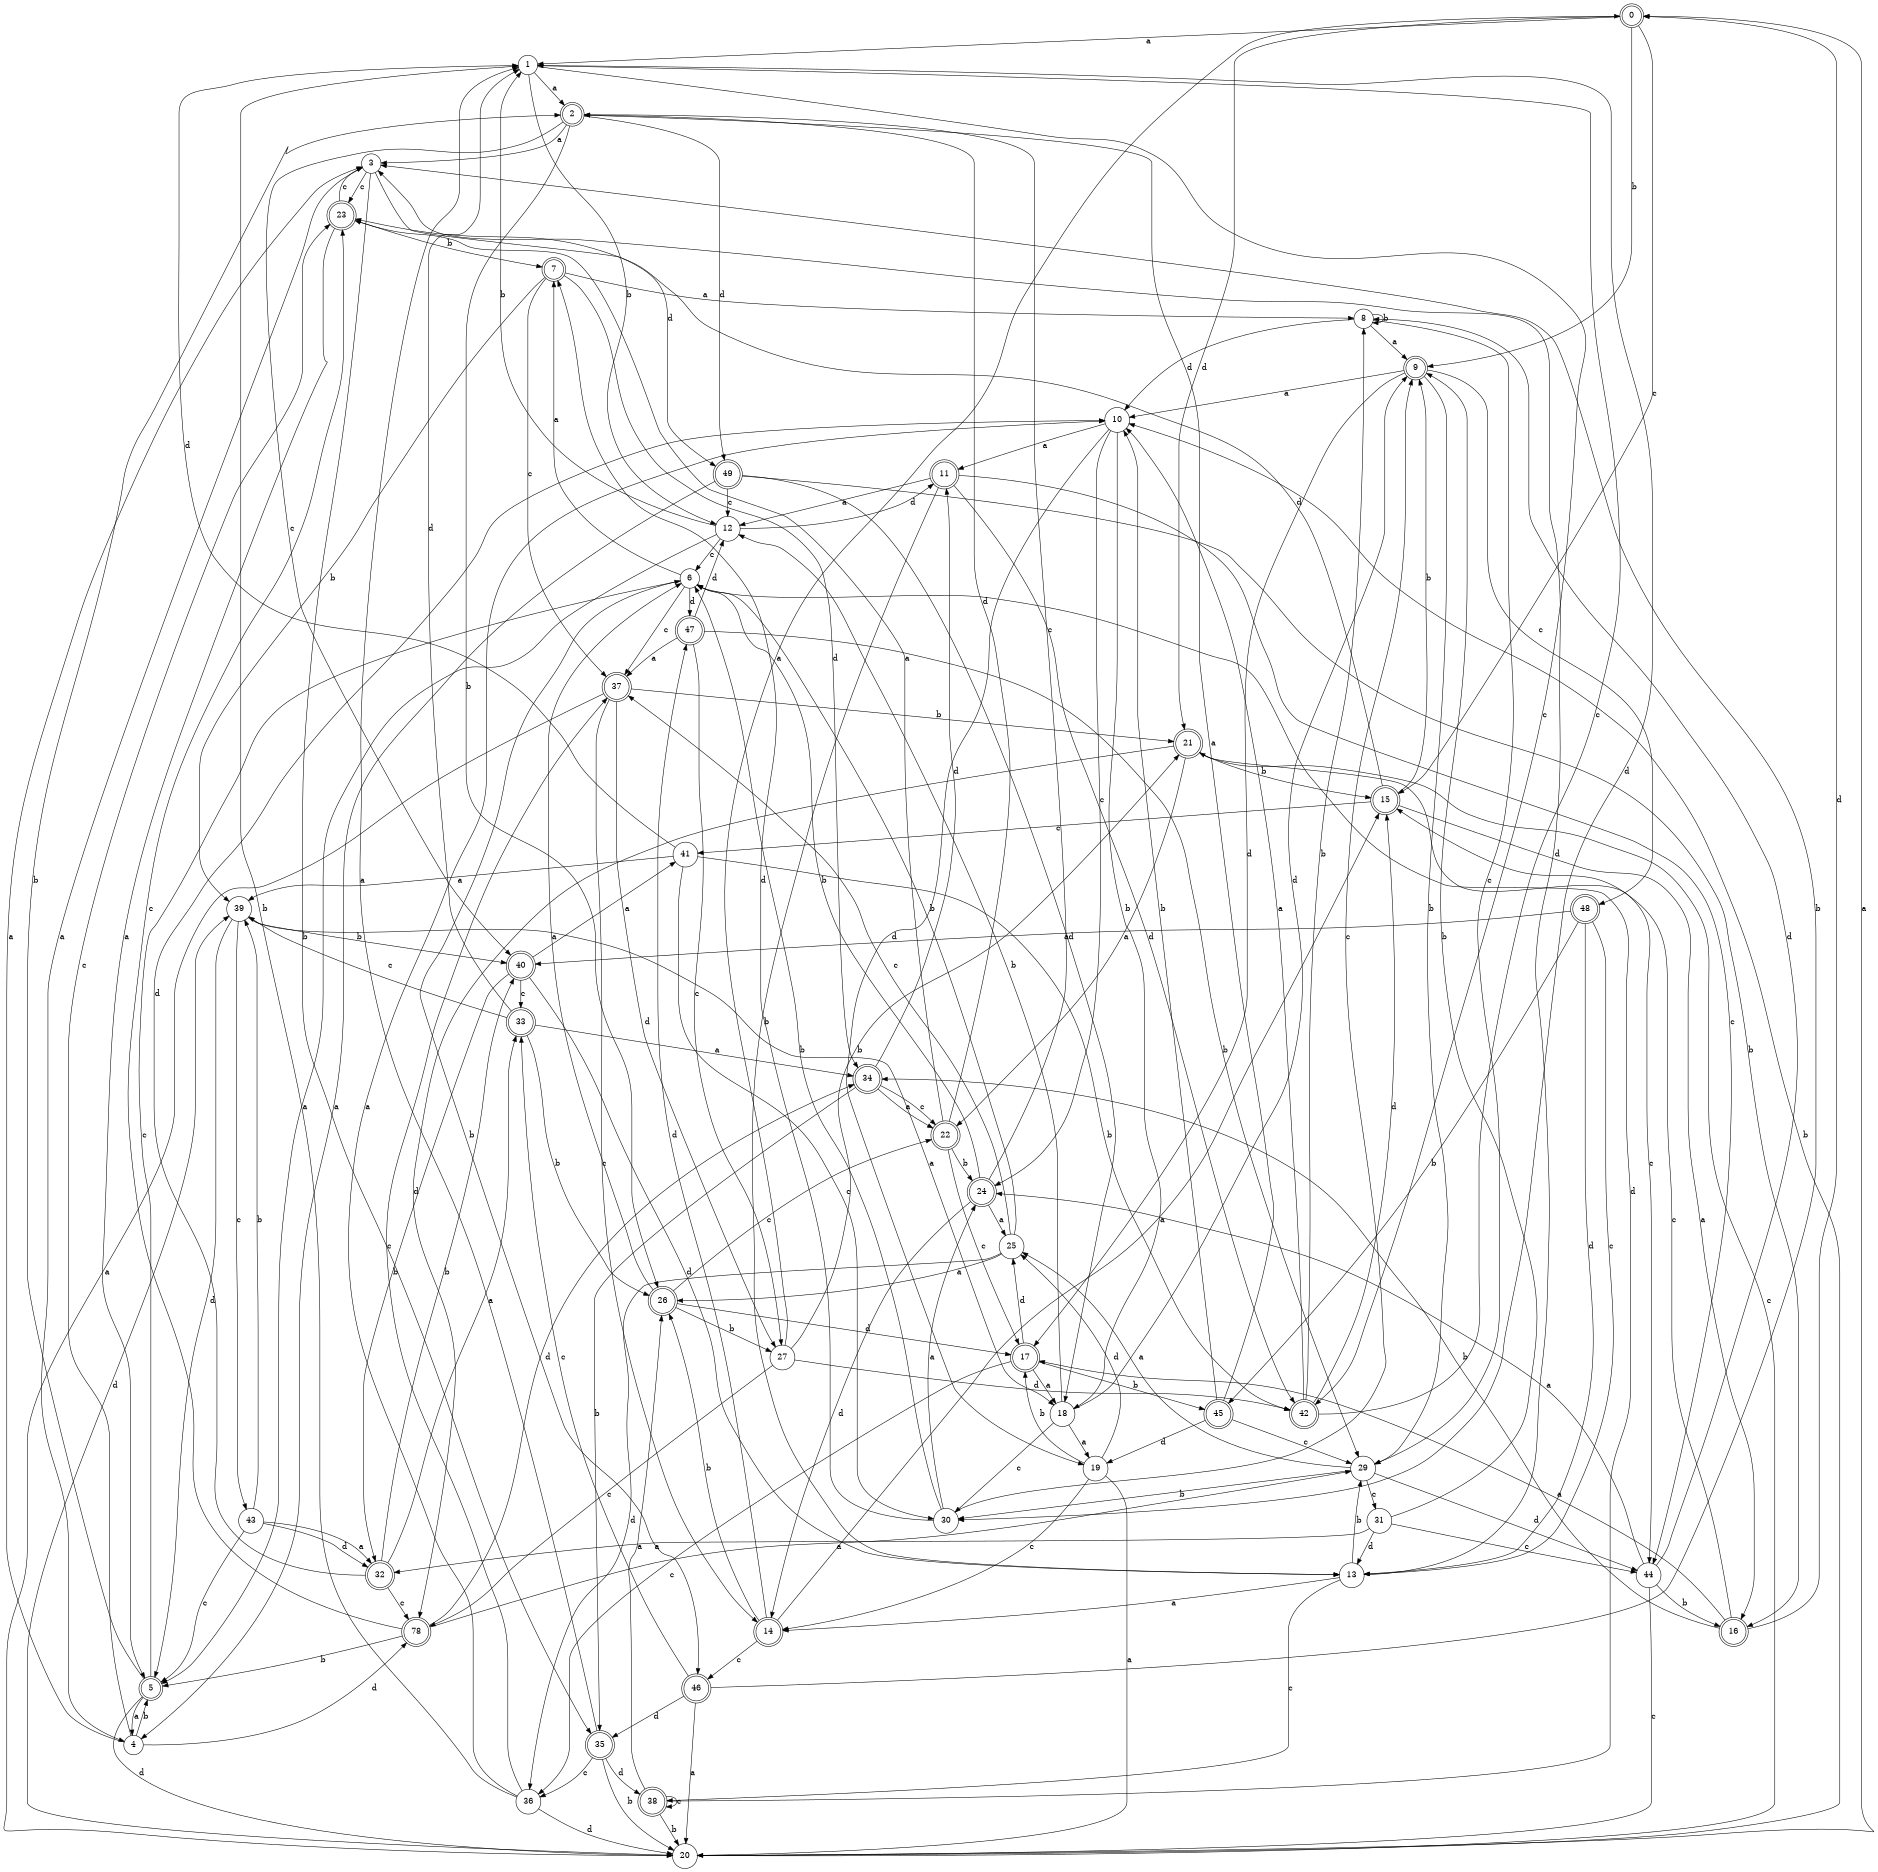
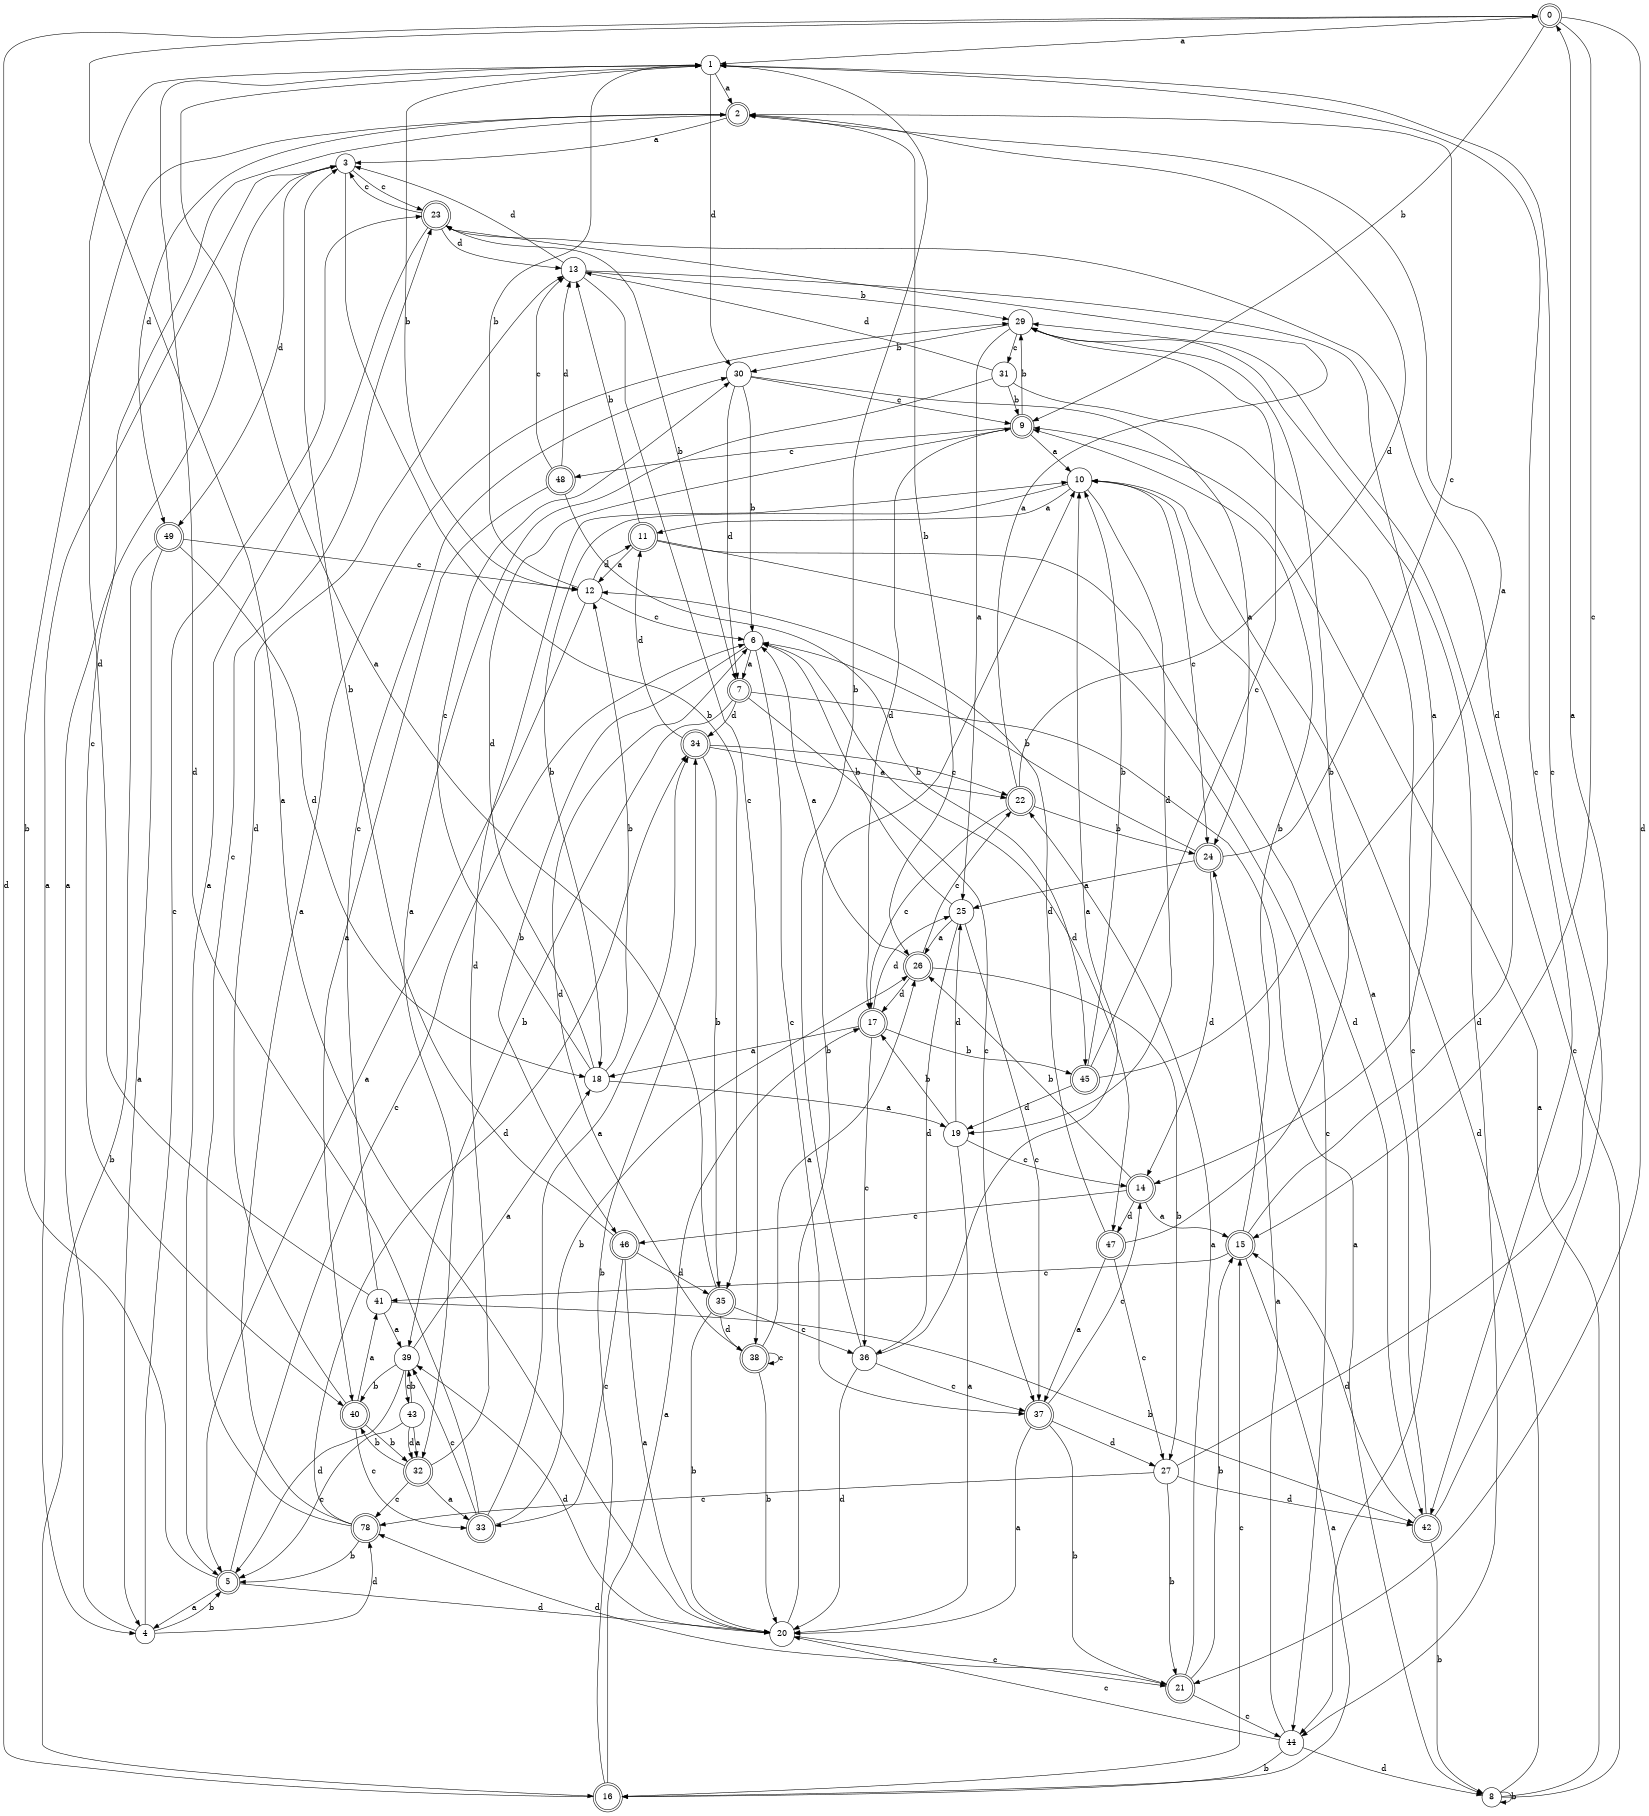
none -> (493, 259)
